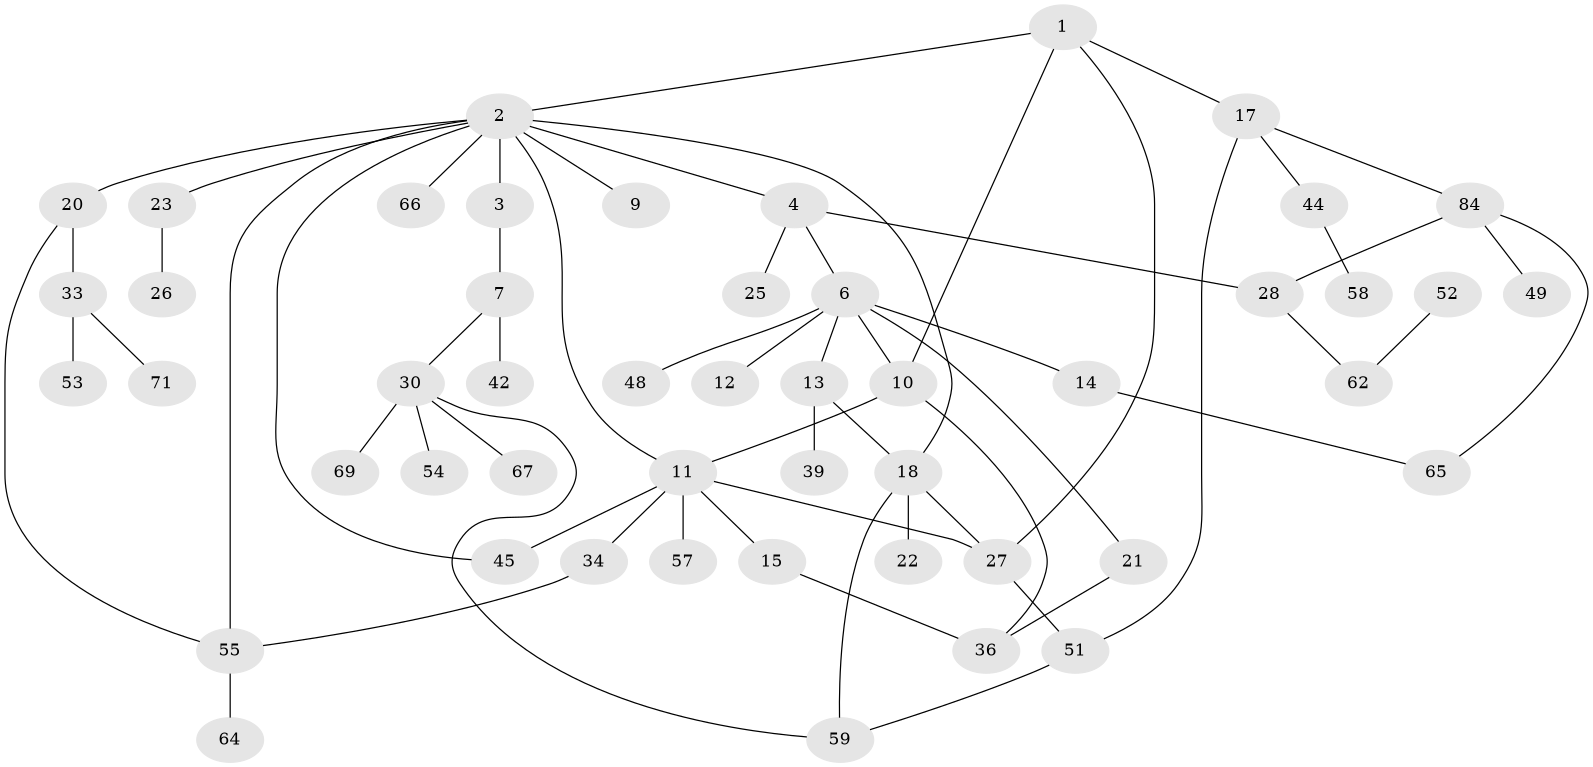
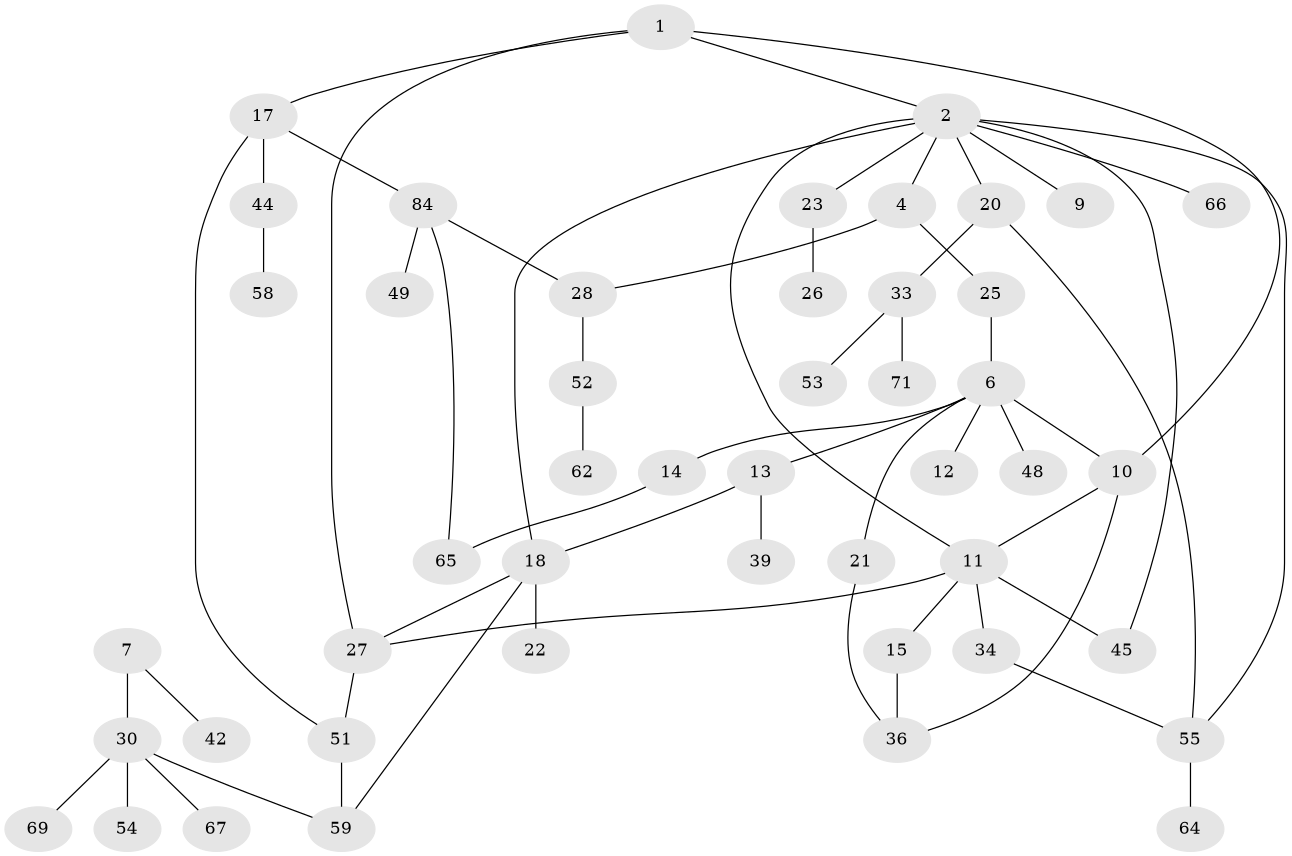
(500, 205) -> none
(820, 250) -> (991, 339)
(1314, 339) -> (583, 339)
(683, 562) -> none
